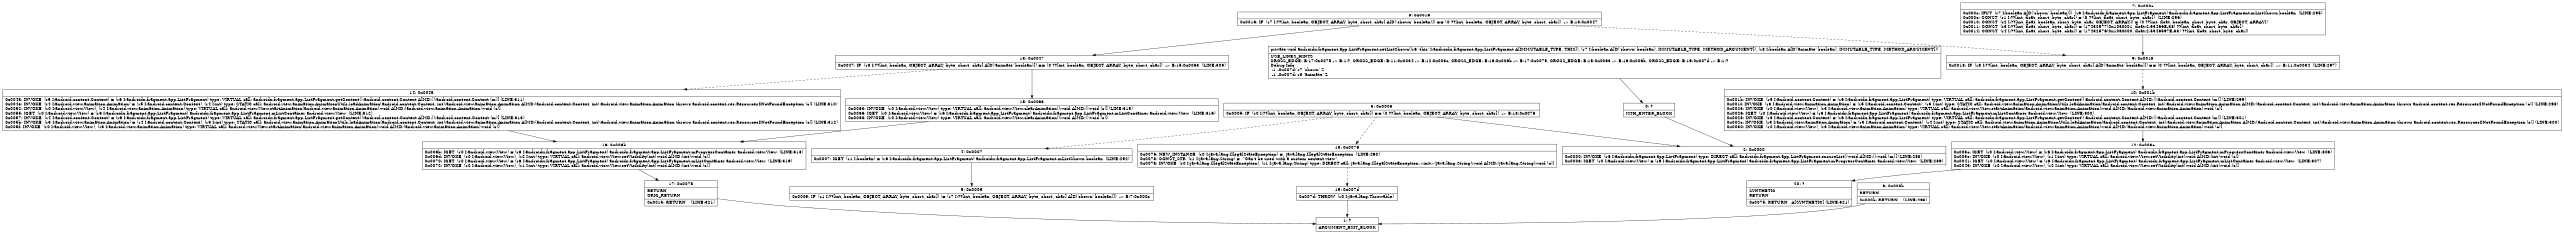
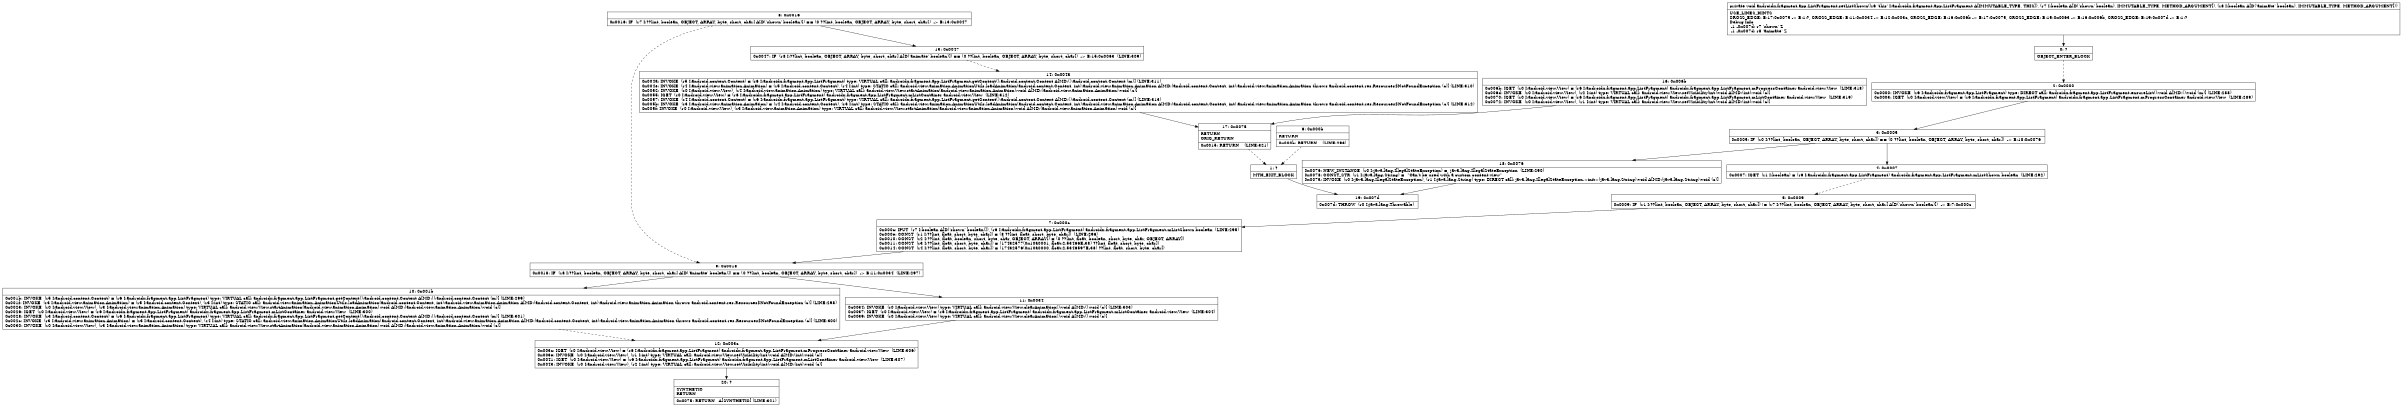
(2143, 78) -> (630, 282)
(1032, 110) -> none
(1649, 113) -> (2064, 56)
(1367, 129) -> (1725, 152)
(1697, 131) -> (2064, 70)
(1557, 132) -> (1972, 115)
(1190, 134) -> (1887, 153)
(2143, 135) -> (595, 335)
(531, 136) -> (1168, 119)
(972, 173) -> (1842, 186)
(1347, 175) -> (1430, 189)
(1347, 207) -> (1311, 187)
(1015, 218) -> (1256, 156)
none -> (1446, 218)
(1624, 221) -> (1292, 155)
(1347, 228) -> (1274, 175)
none -> (1032, 309)
